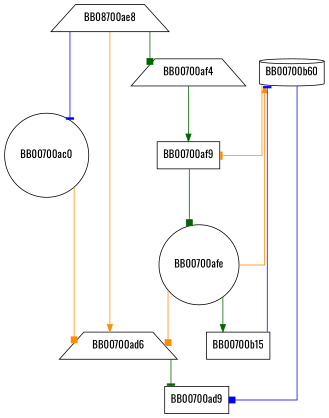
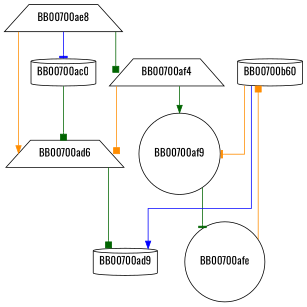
(110, 18) -> (63, 18)
(47, 155) -> (63, 72)
(188, 155) -> (180, 154)
(265, 192) -> (258, 166)
(189, 194) -> (202, 203)
(74, 261) -> (63, 109)
(297, 273) -> (245, 209)
(168, 314) -> (117, 116)
(238, 346) -> none
(171, 371) -> (109, 204)
(197, 400) -> (125, 262)
